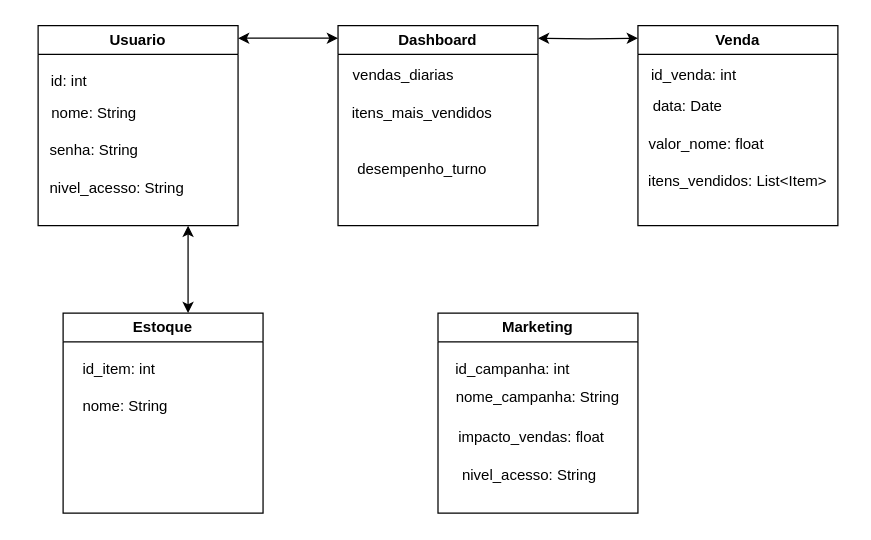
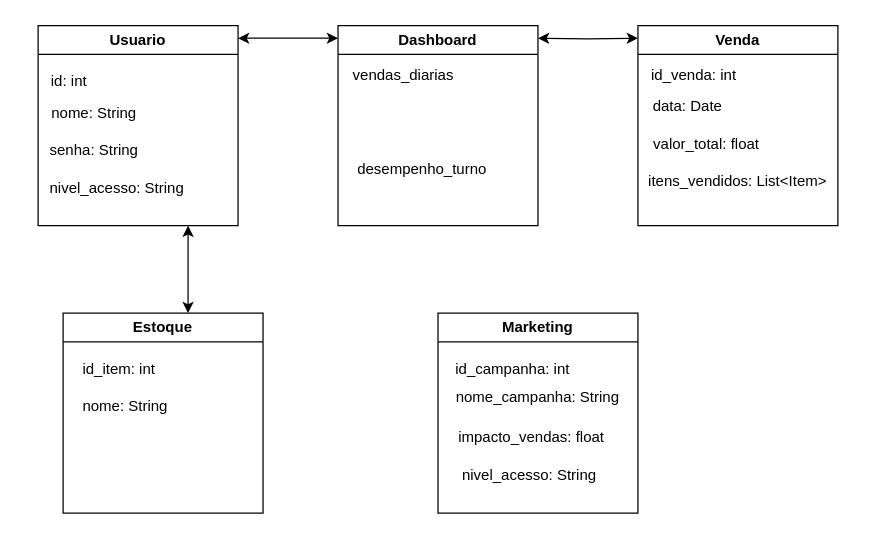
(423, 113) -> none
(707, 144) -> (707, 144)
